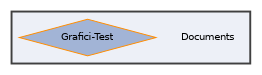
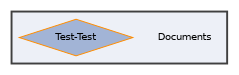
(88, 38) -> (76, 38)
